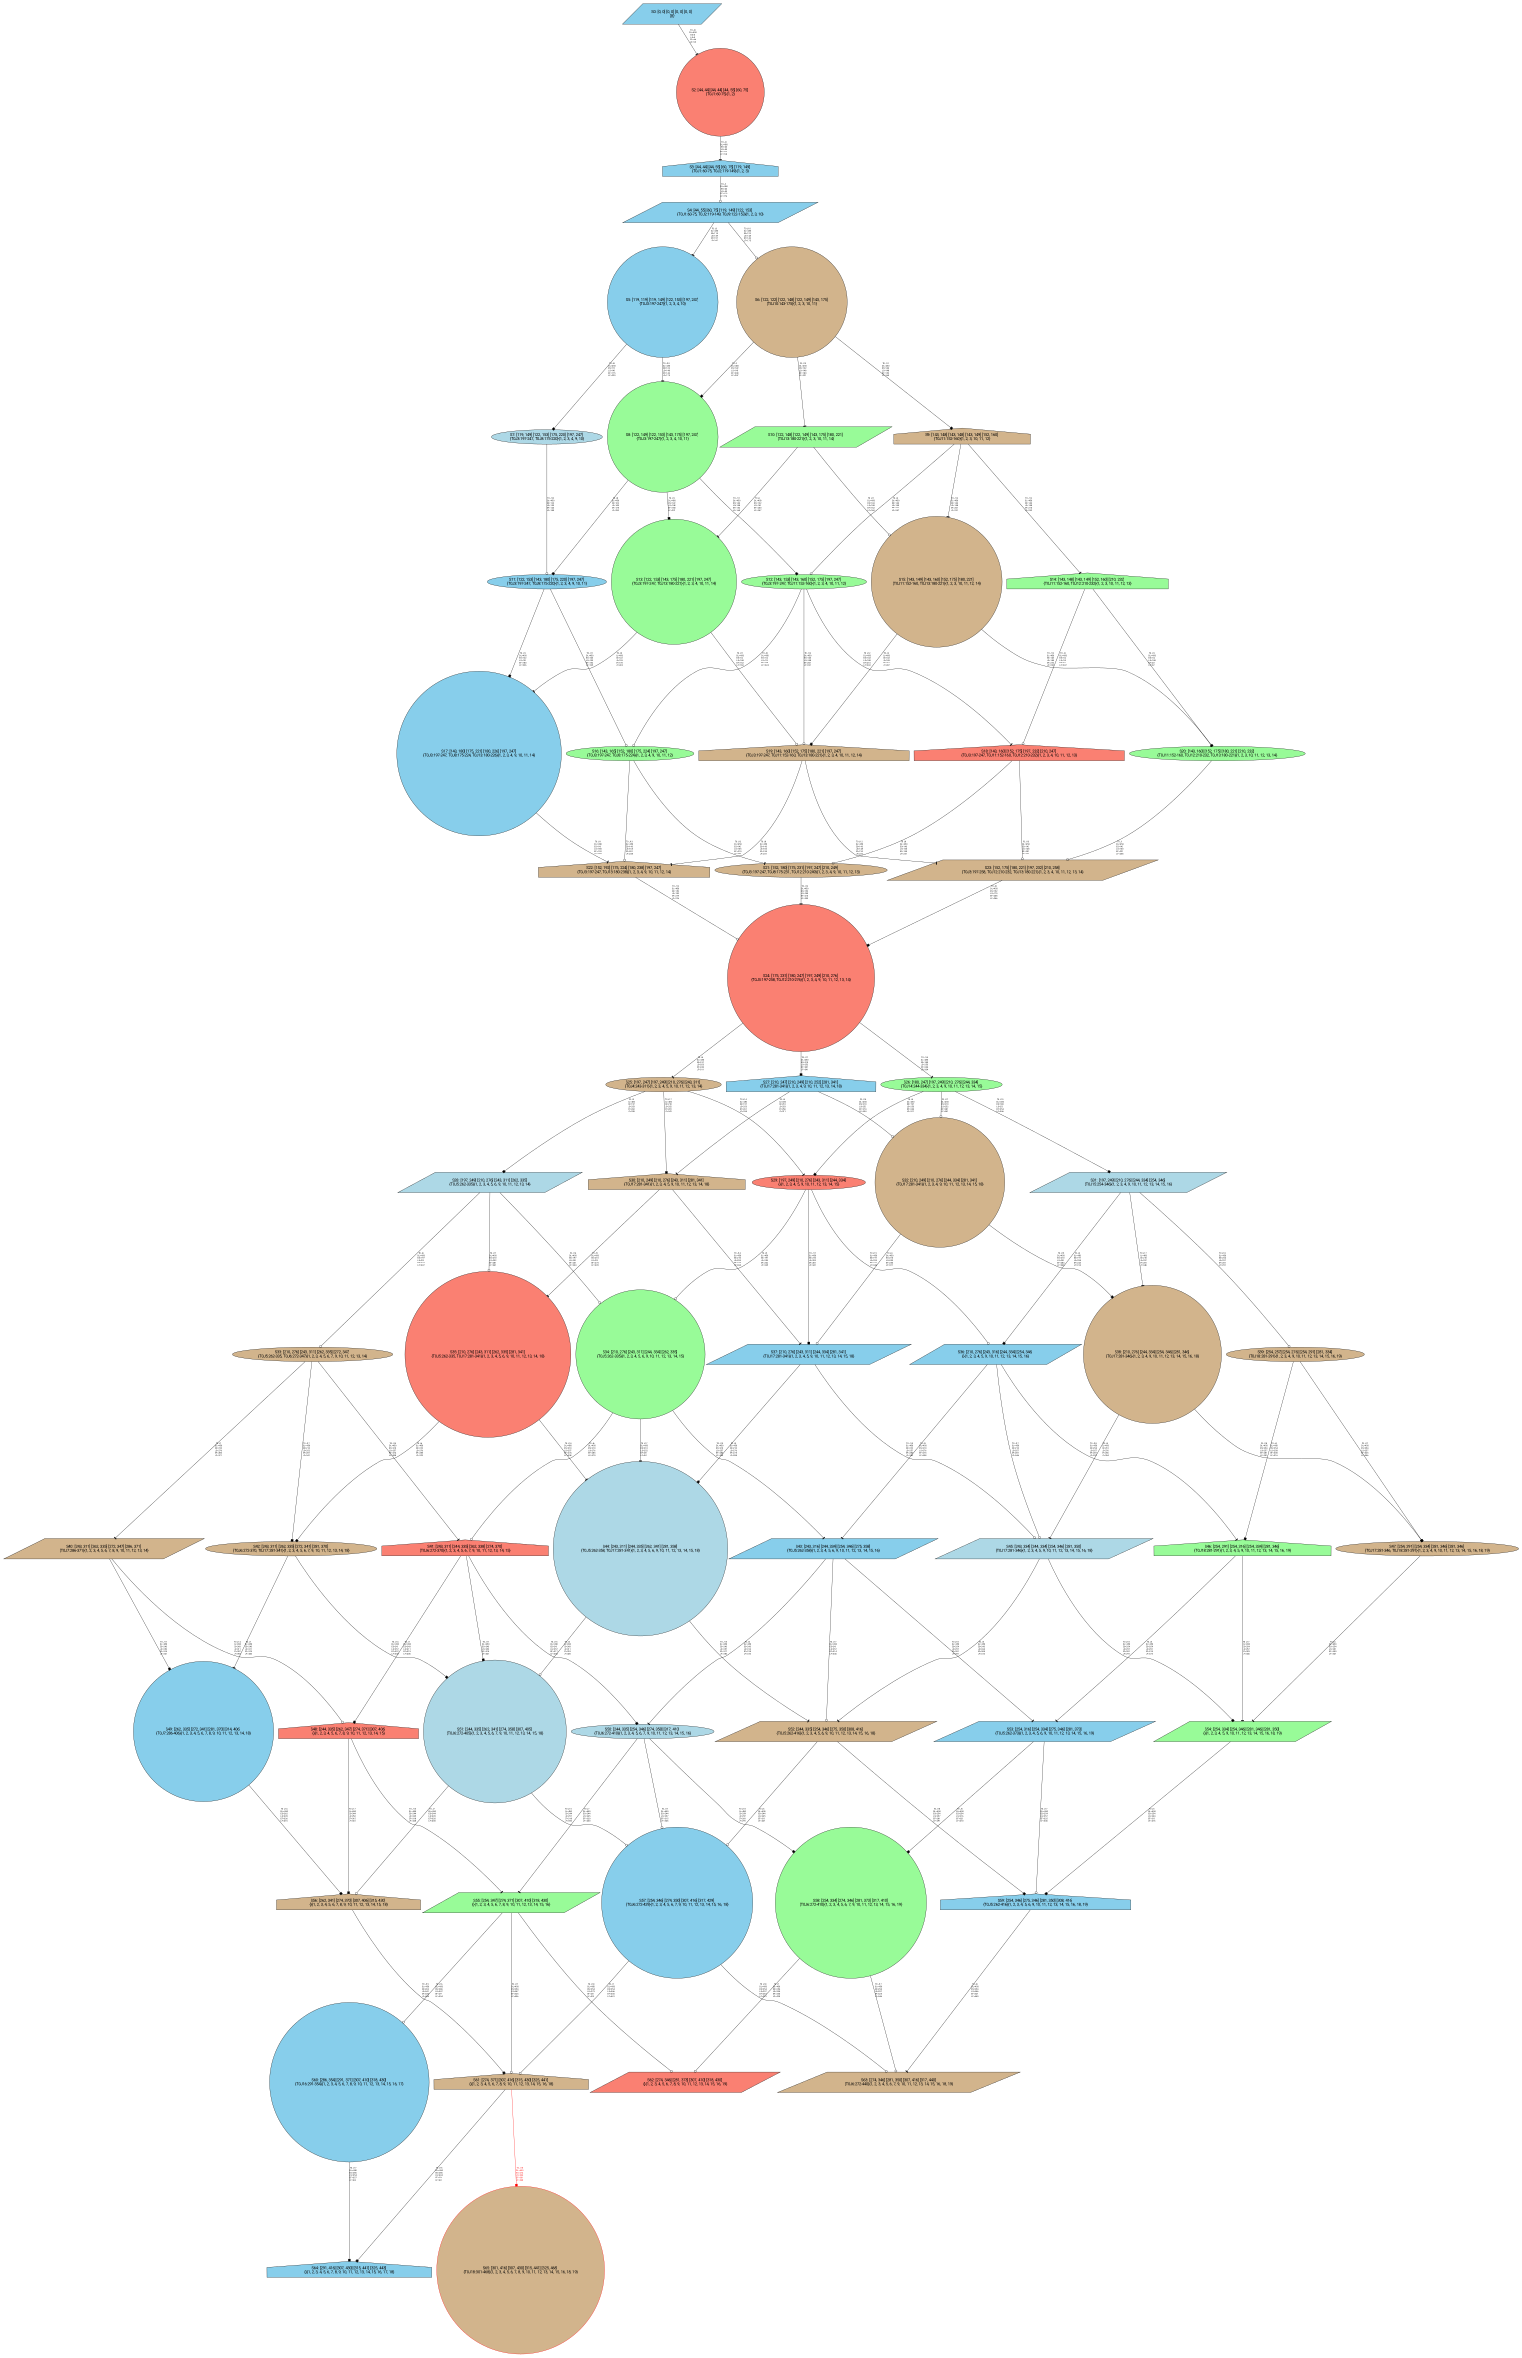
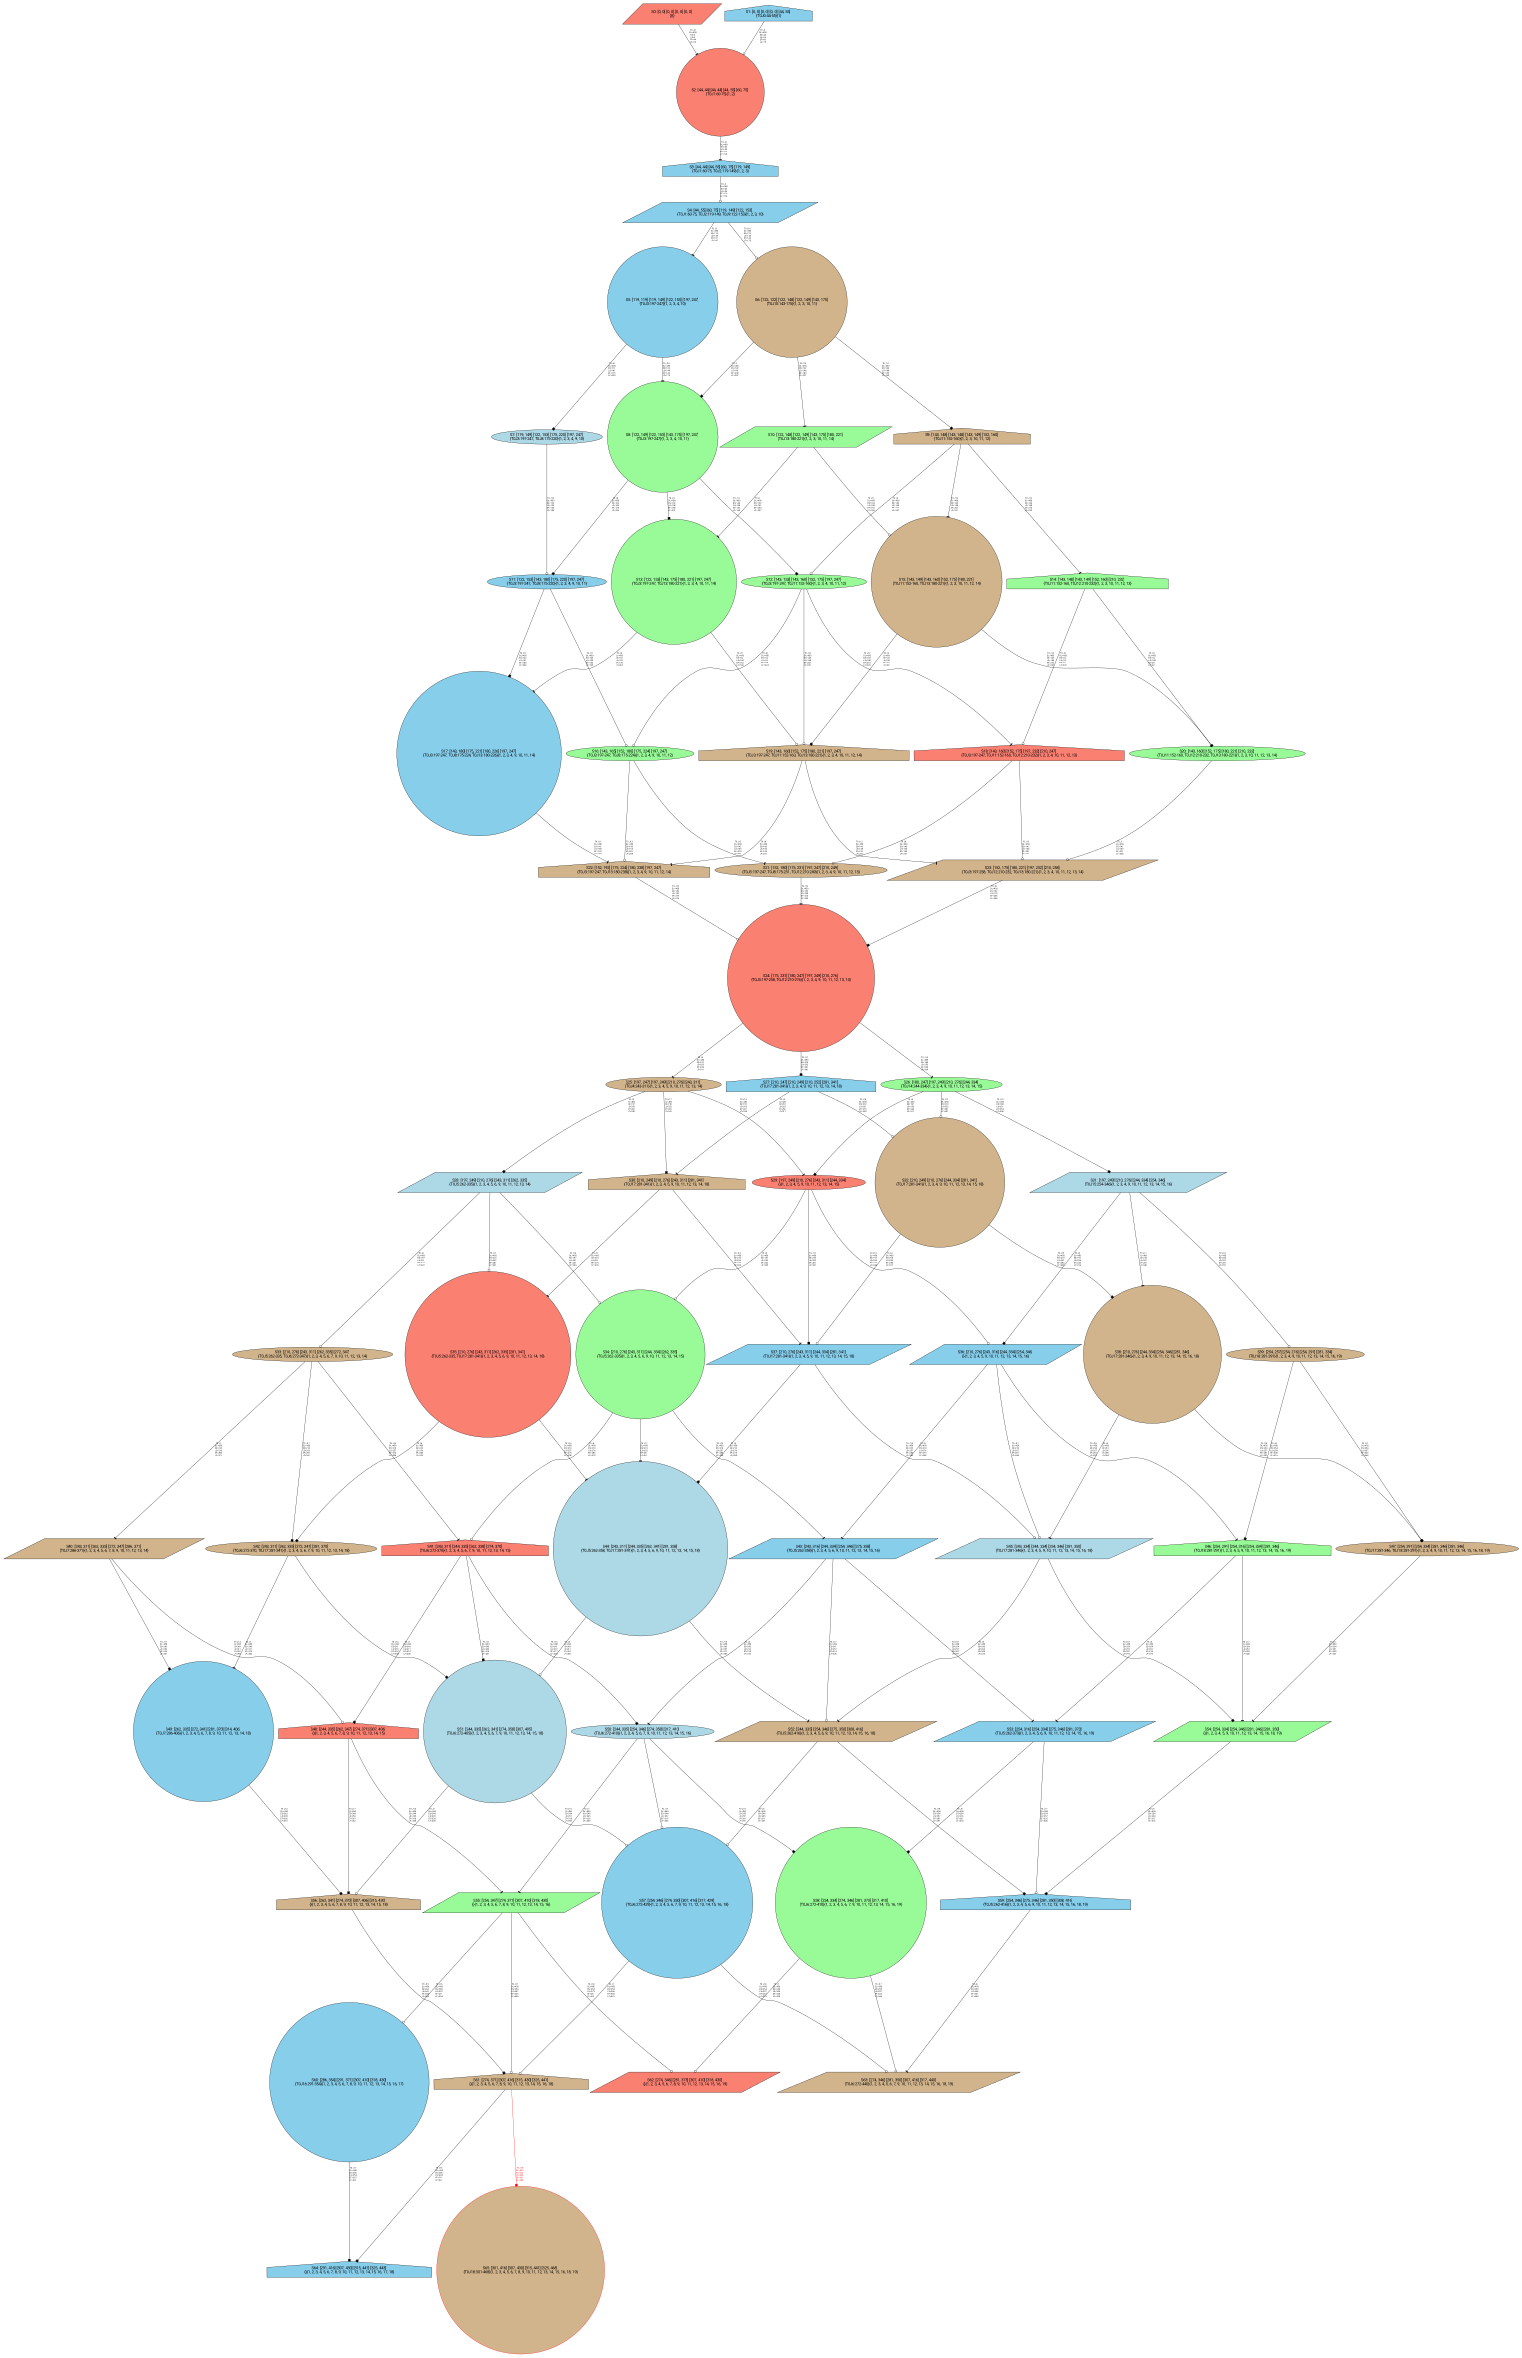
(672, 14) -> (672, 14)
none -> (769, 14)
